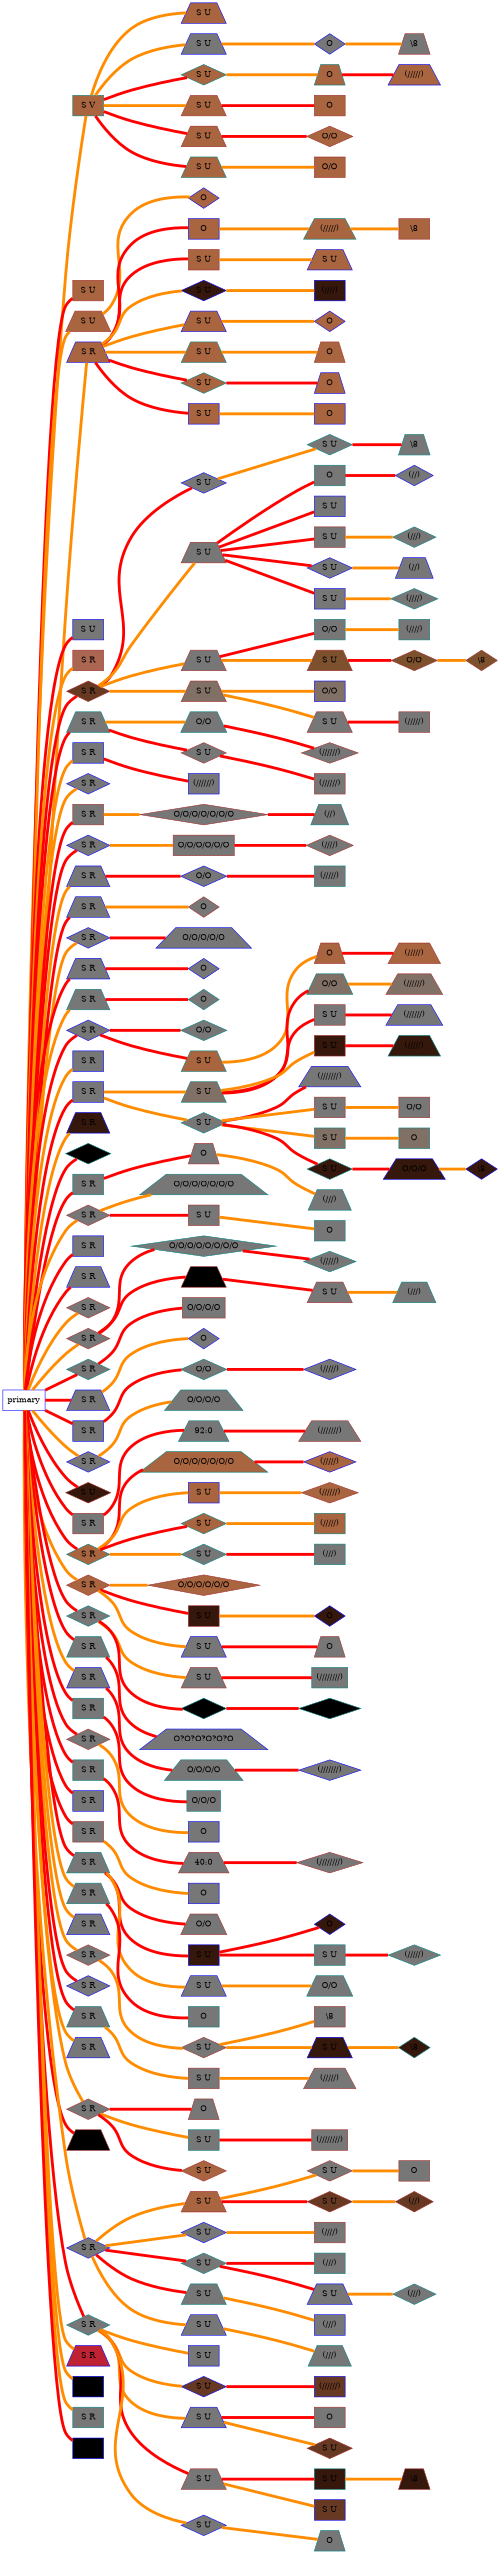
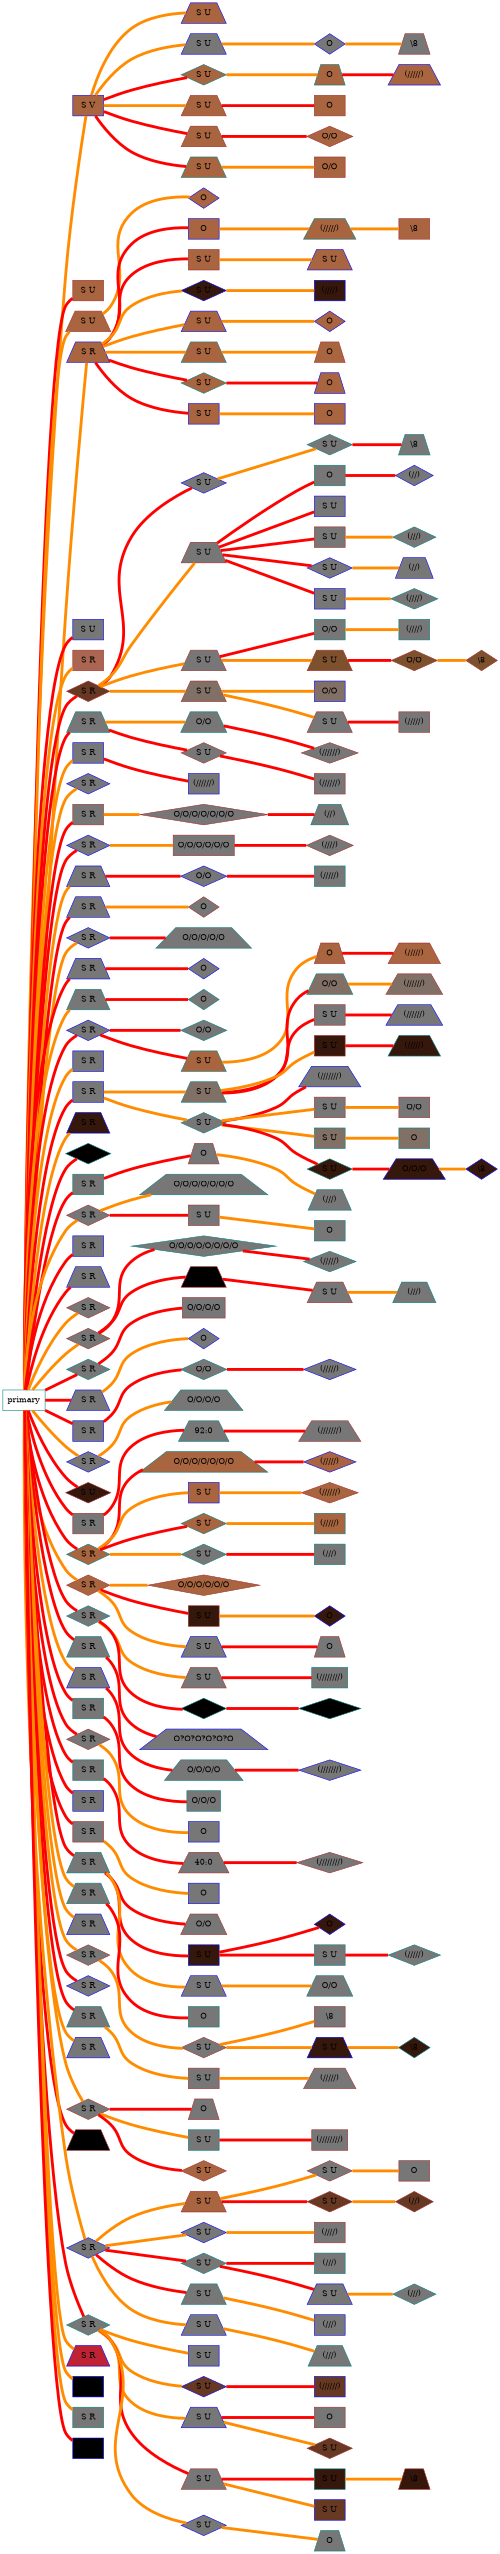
(88, 106) -> (88, 106)
(204, 938) -> (204, 938)
(24, 1400) -> (24, 1400)
